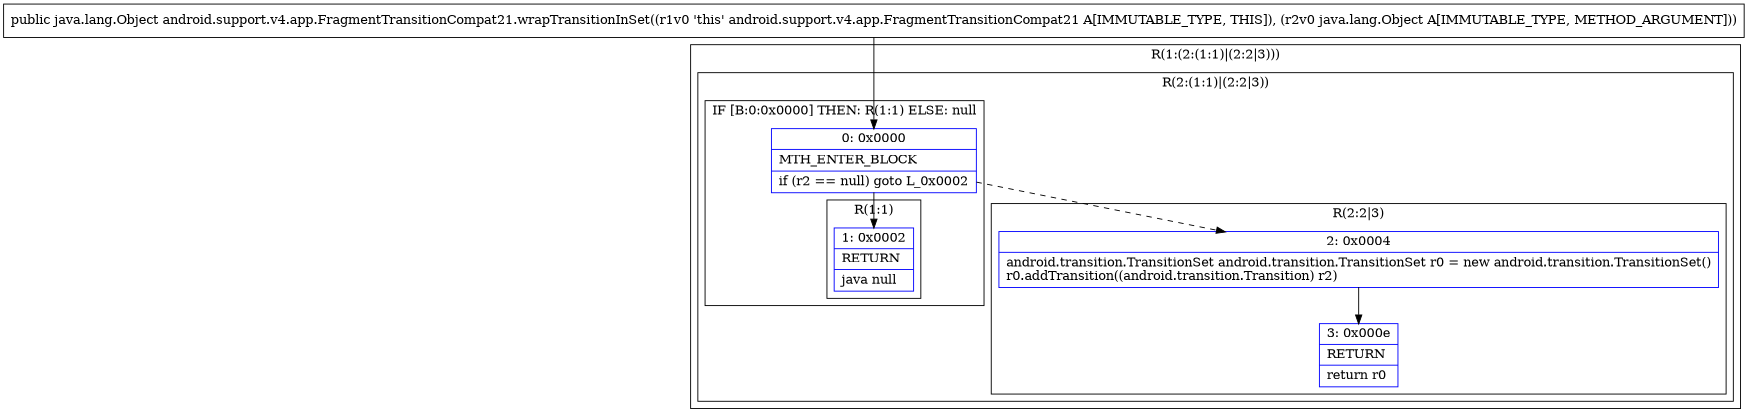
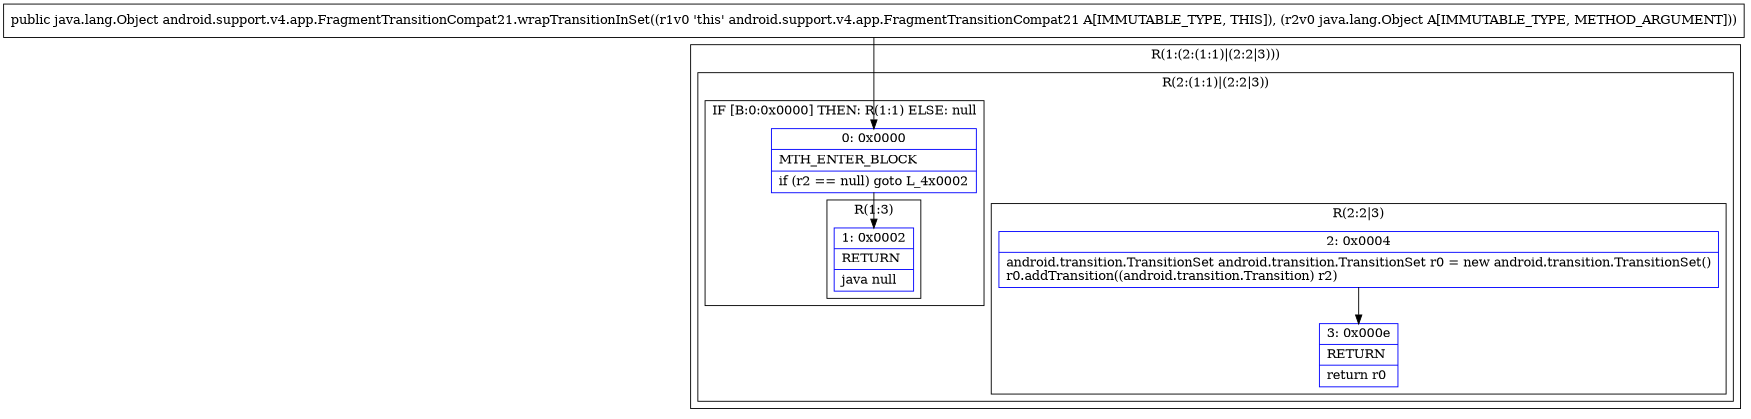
(874, 181) -> (874, 181)
(874, 210) -> (874, 210)
(1114, 210) -> none
